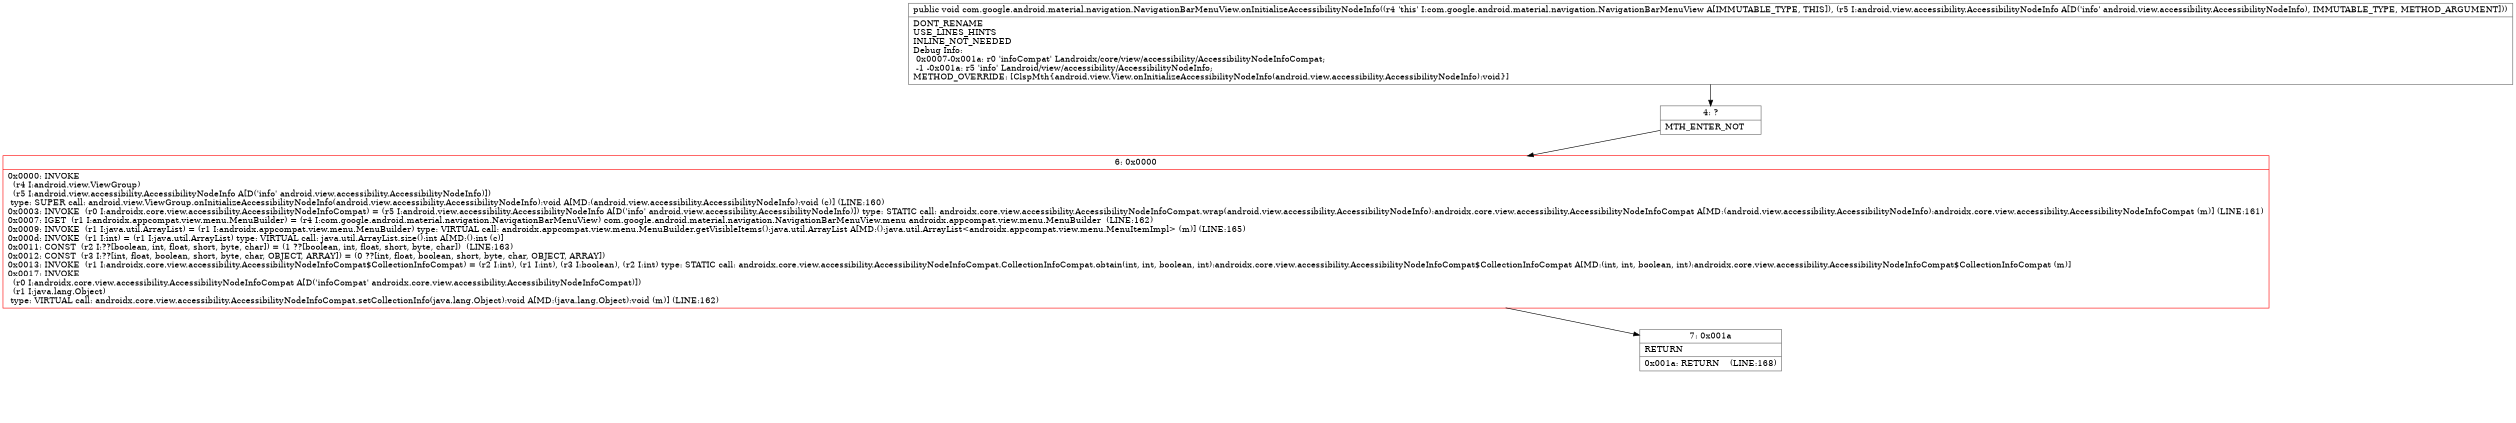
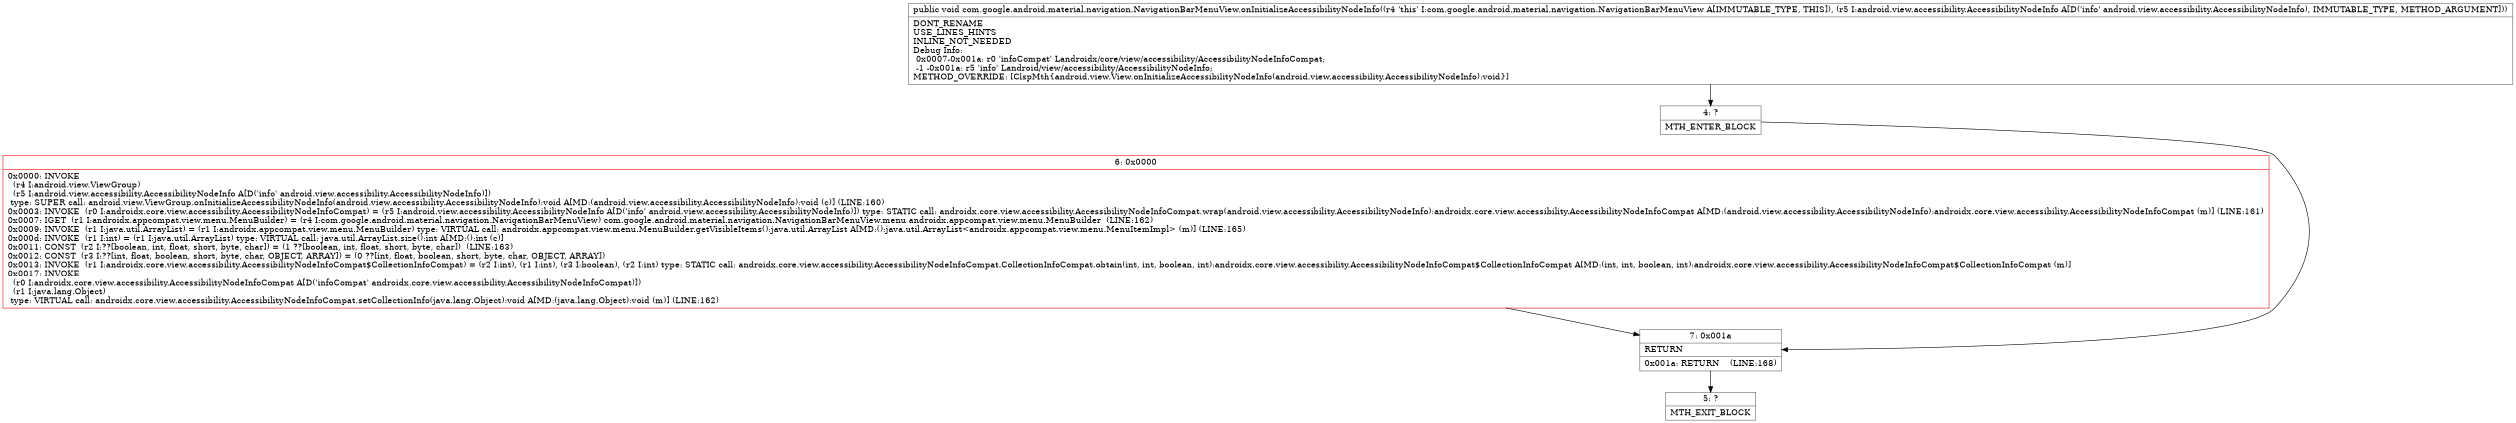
(1705, 127) -> (1711, 127)
(1597, 143) -> (2308, 220)
none -> (1711, 406)
